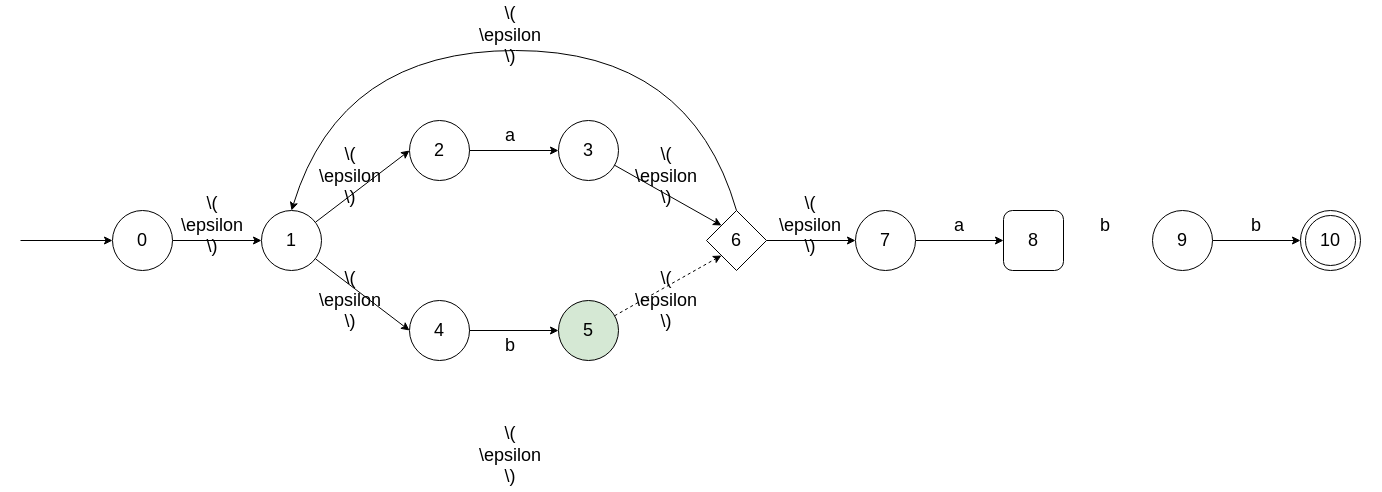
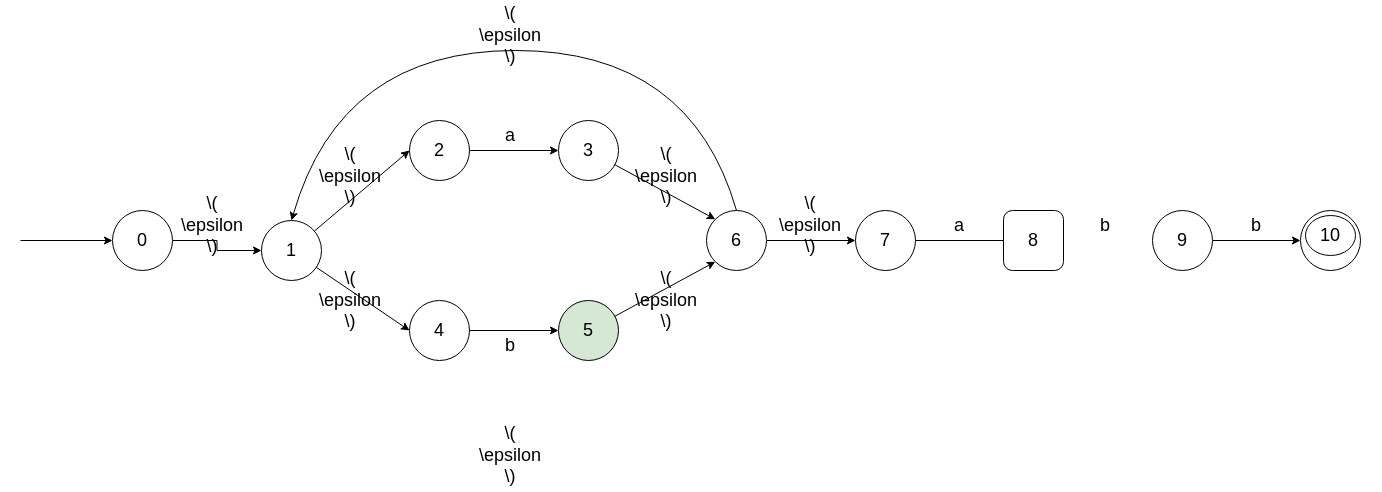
(292, 241) -> (292, 251)
(737, 241) -> (737, 241)
(995, 241) -> (998, 241)
(1331, 241) -> (1331, 236)
(665, 287) -> (662, 291)
